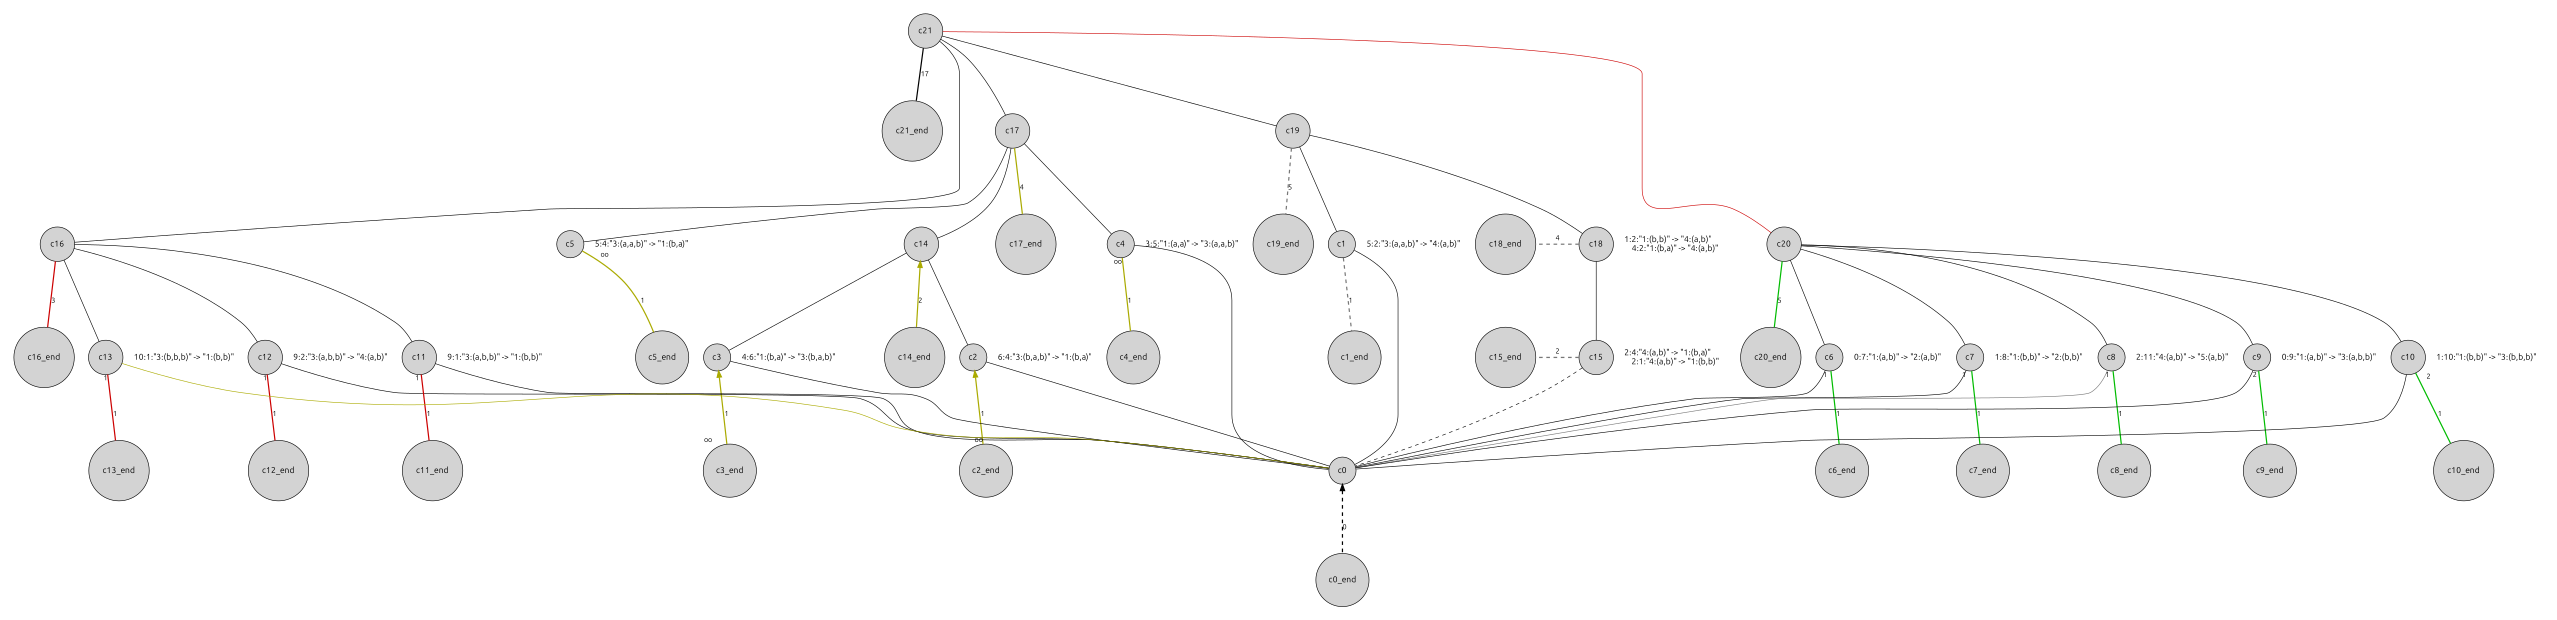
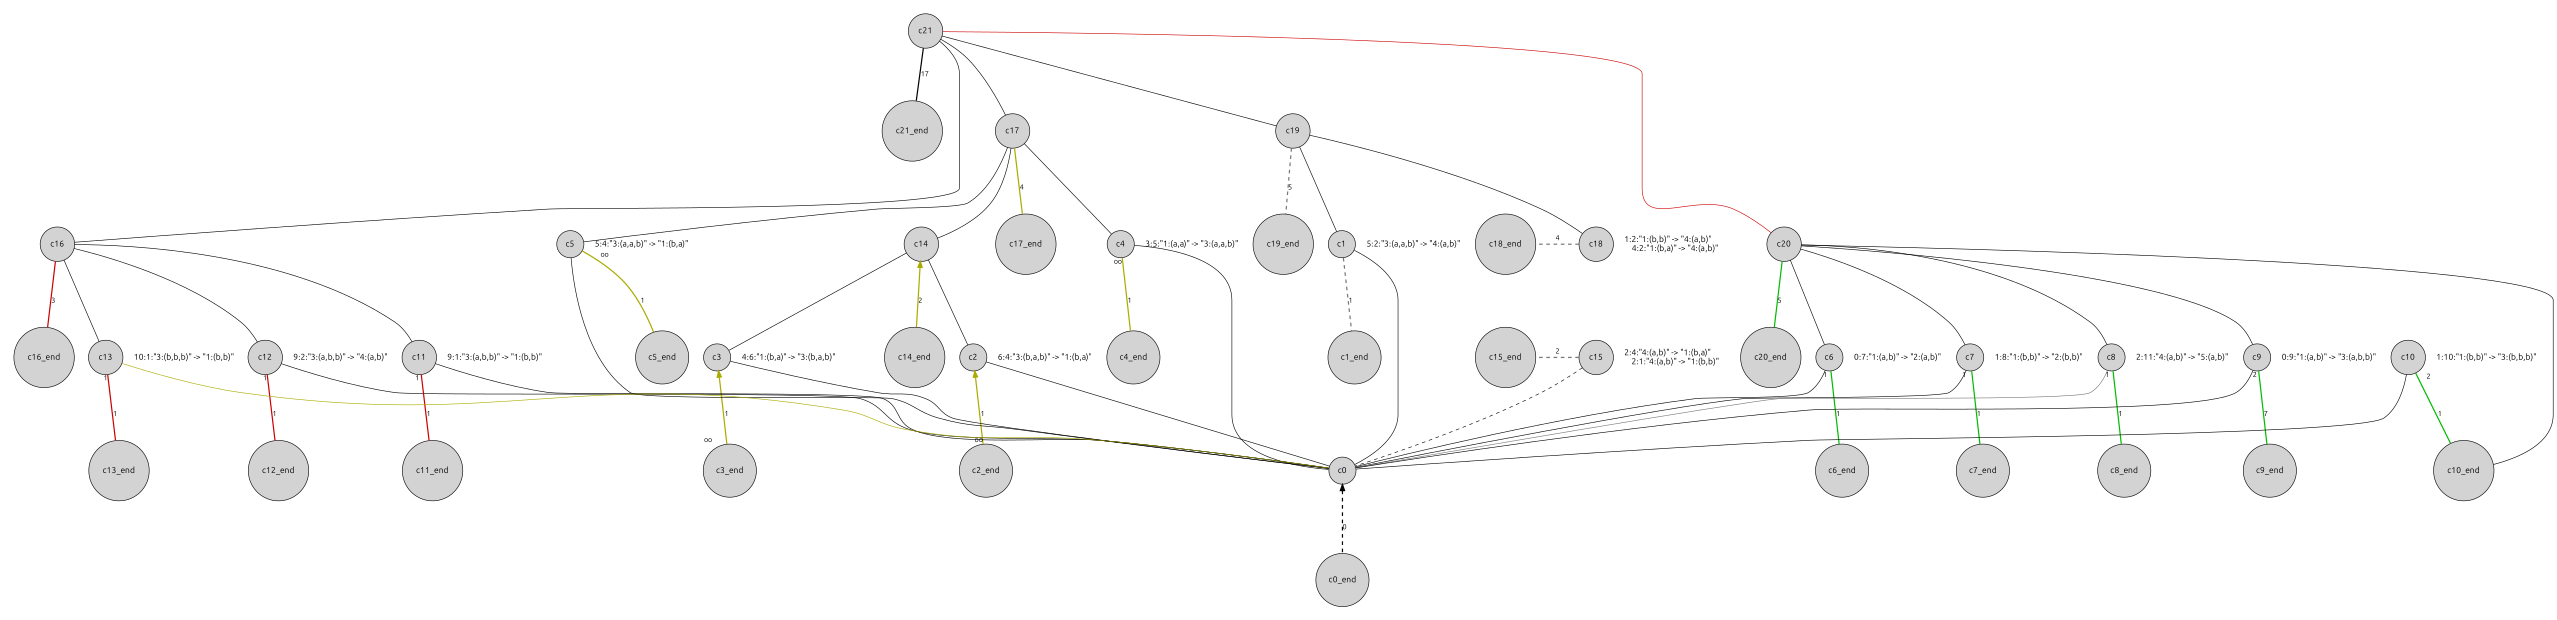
(2109, 263) -> (2278, 262)
(1596, 301) -> none
none -> (907, 403)
(2266, 414) -> (2266, 414)
